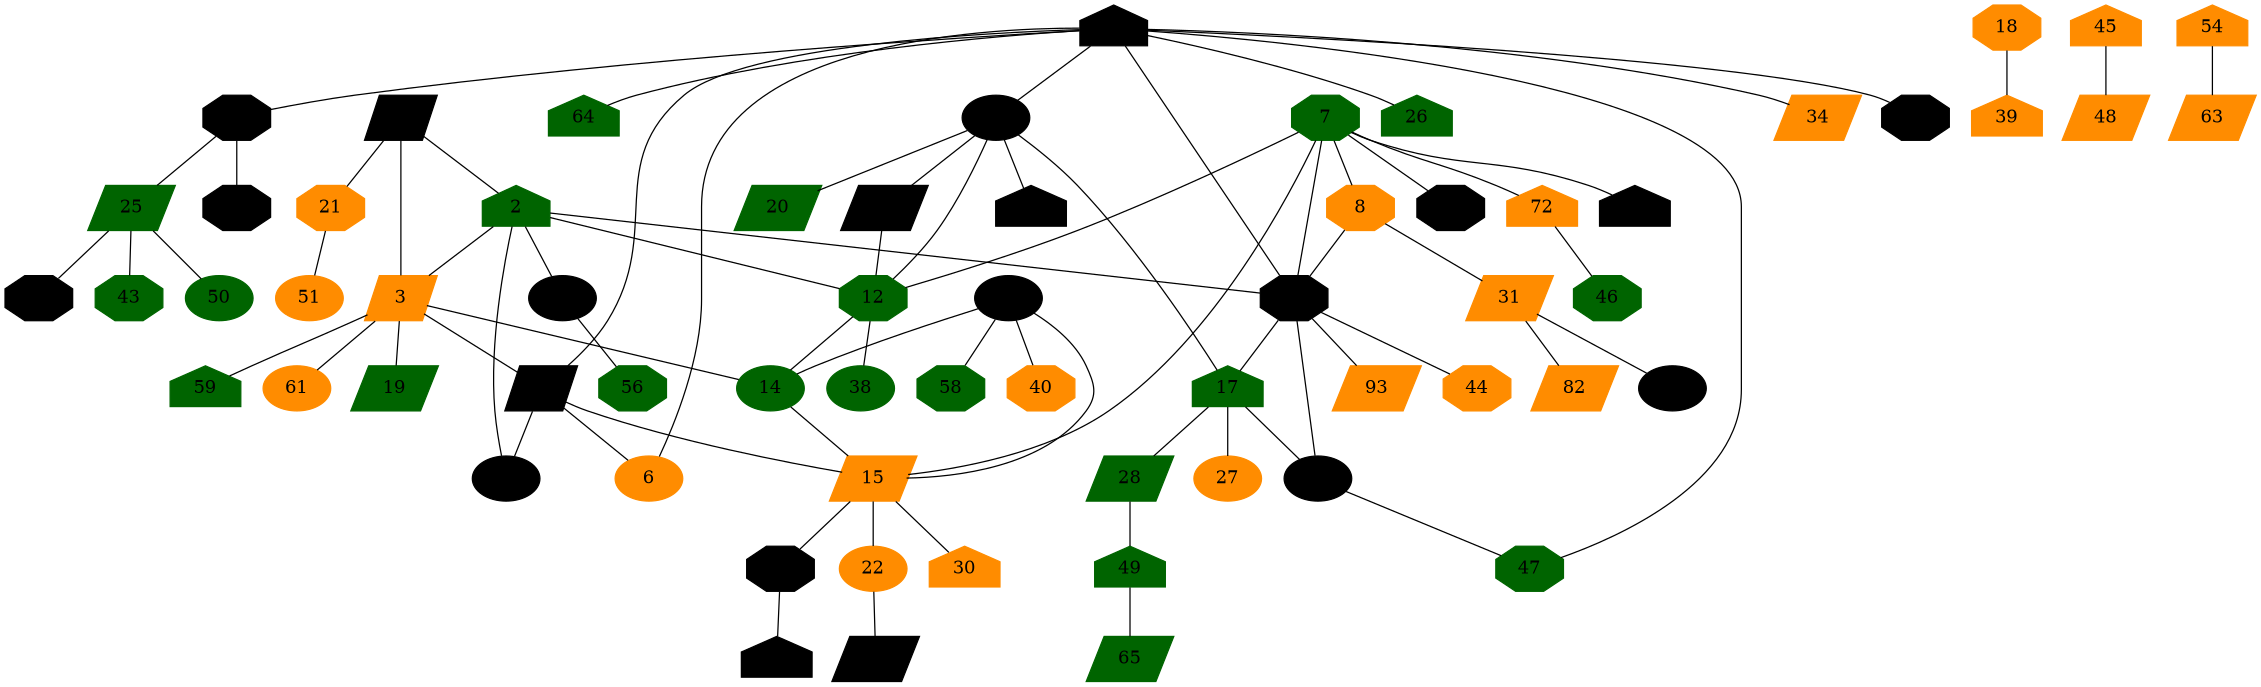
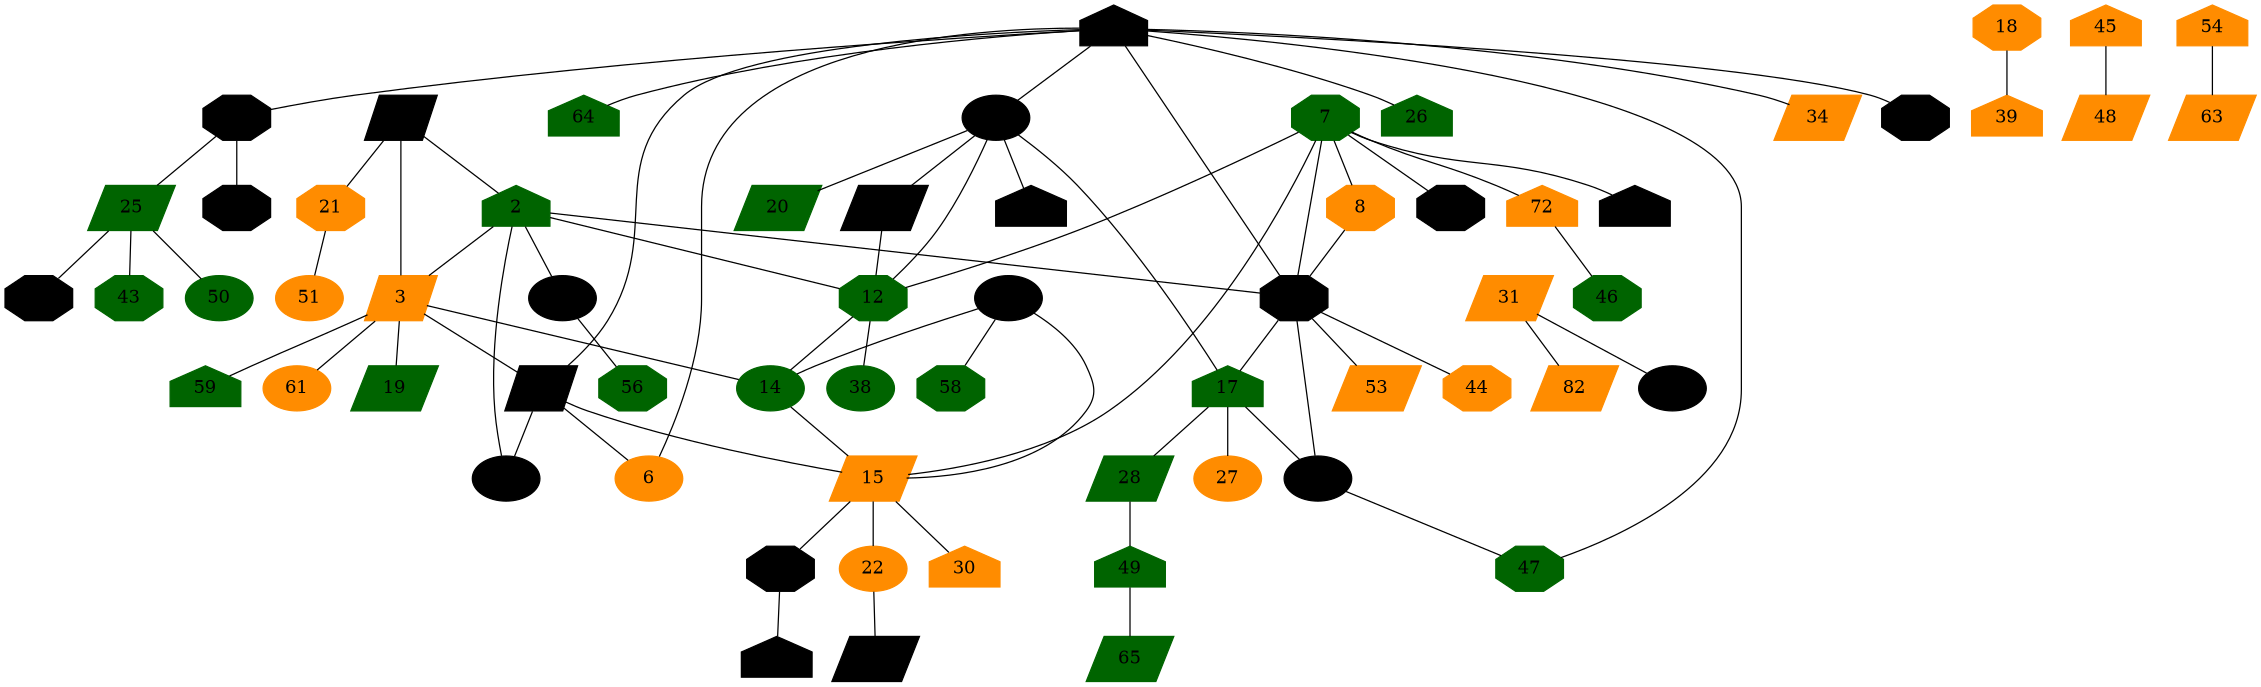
(1434, 252) -> none
(1041, 388) -> none
(1377, 388) -> (1377, 388)
